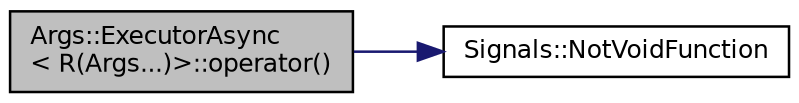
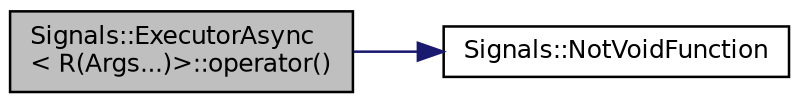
(182, 52) -> (182, 52)
